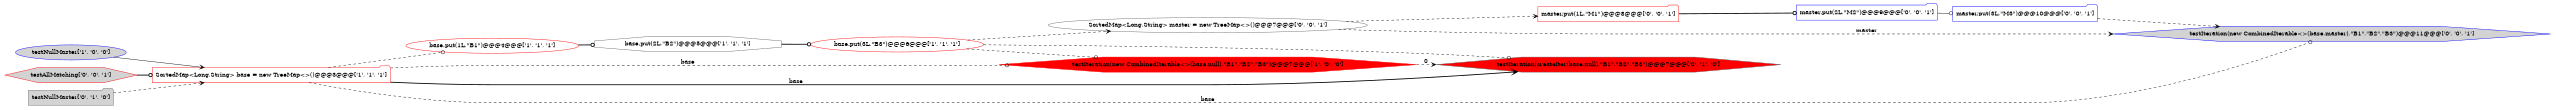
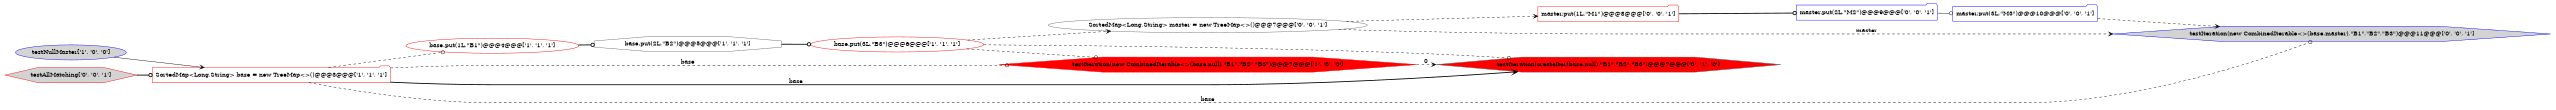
(71, 98) -> none
